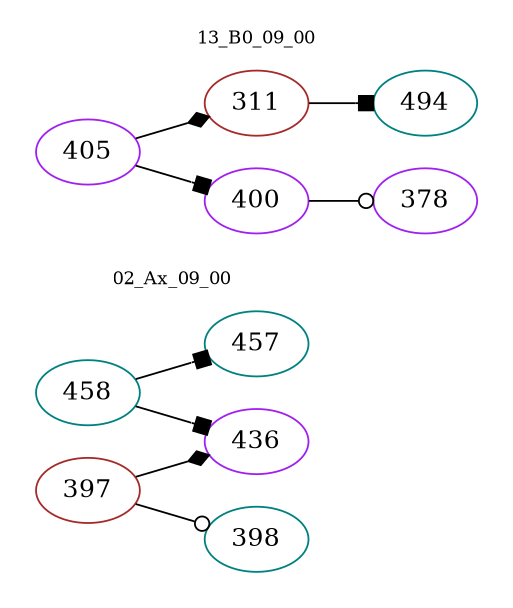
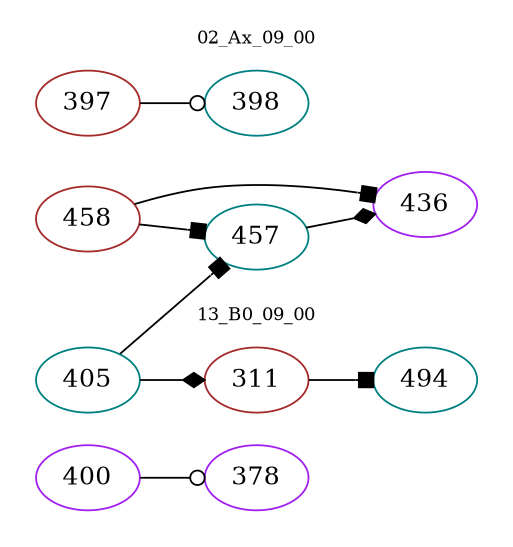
(88, 152) -> (88, 380)
(163, 174) -> (165, 315)
(88, 393) -> (88, 219)
(162, 469) -> (330, 223)
